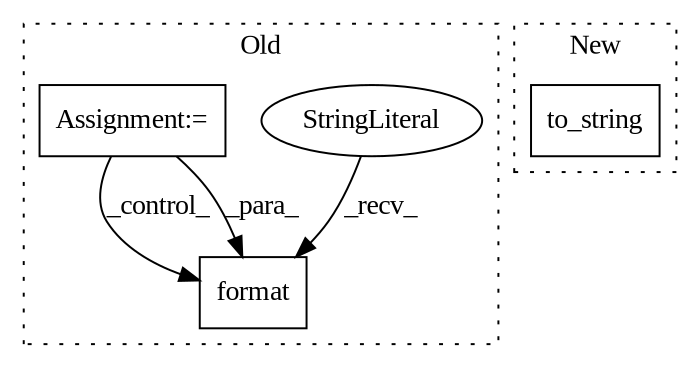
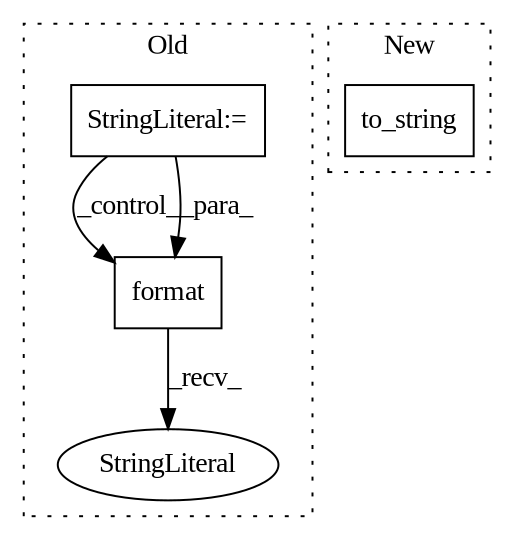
(133, 121) -> (168, 121)
(340, 202) -> (168, 369)
